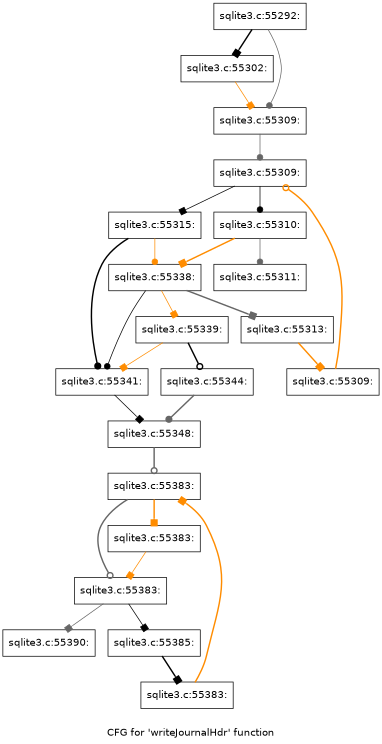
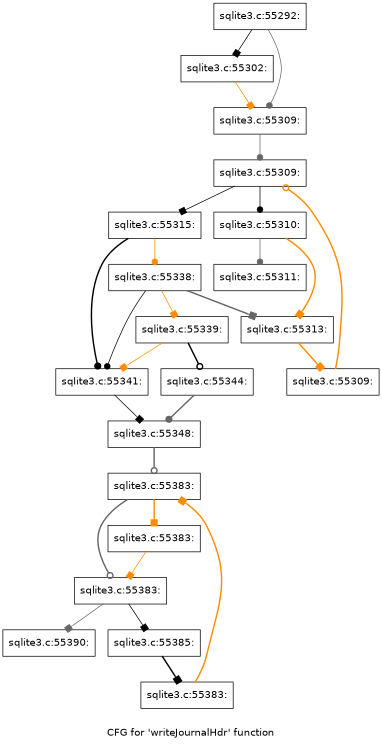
(246, 40) -> (246, 40)
(211, 250) -> (314, 270)
